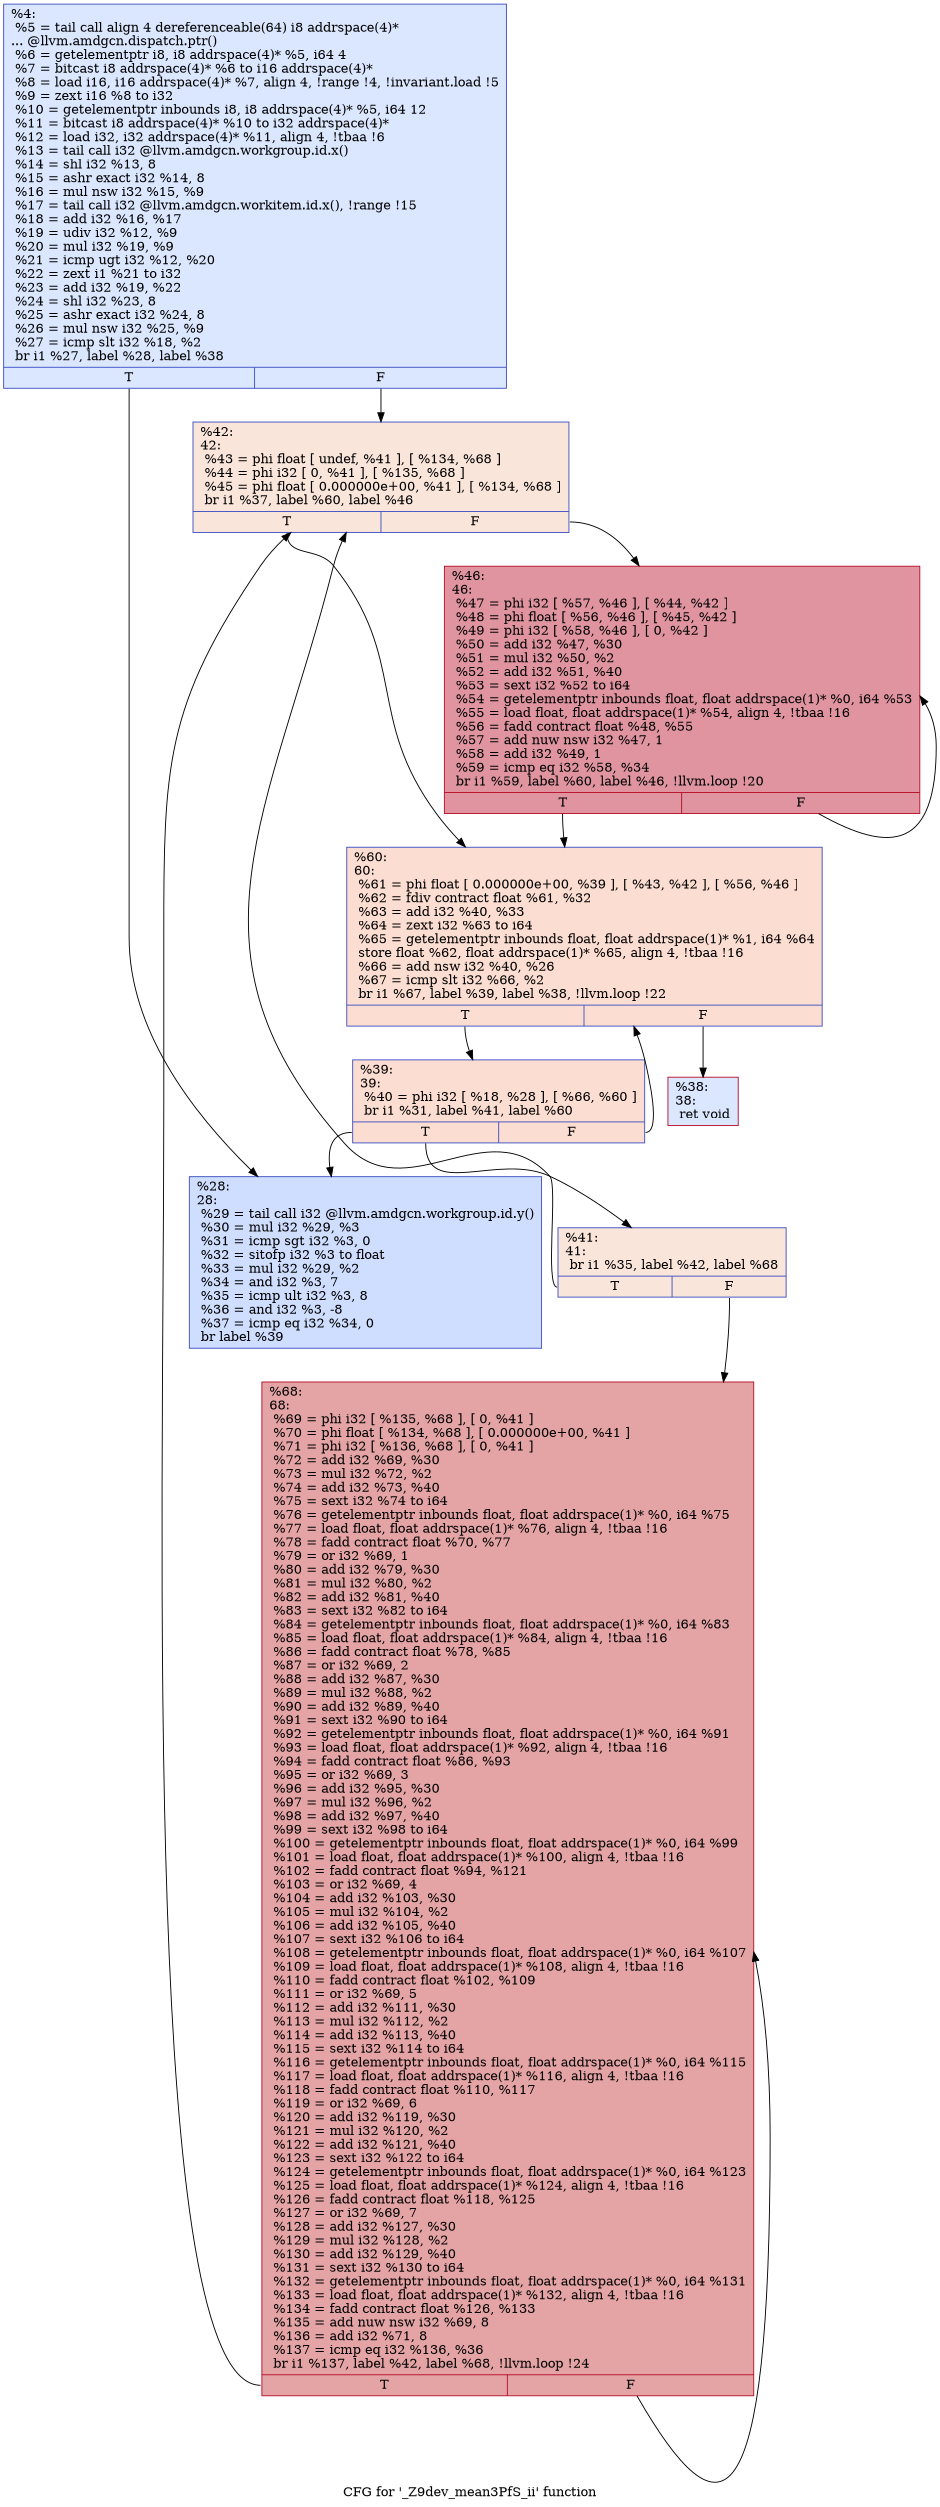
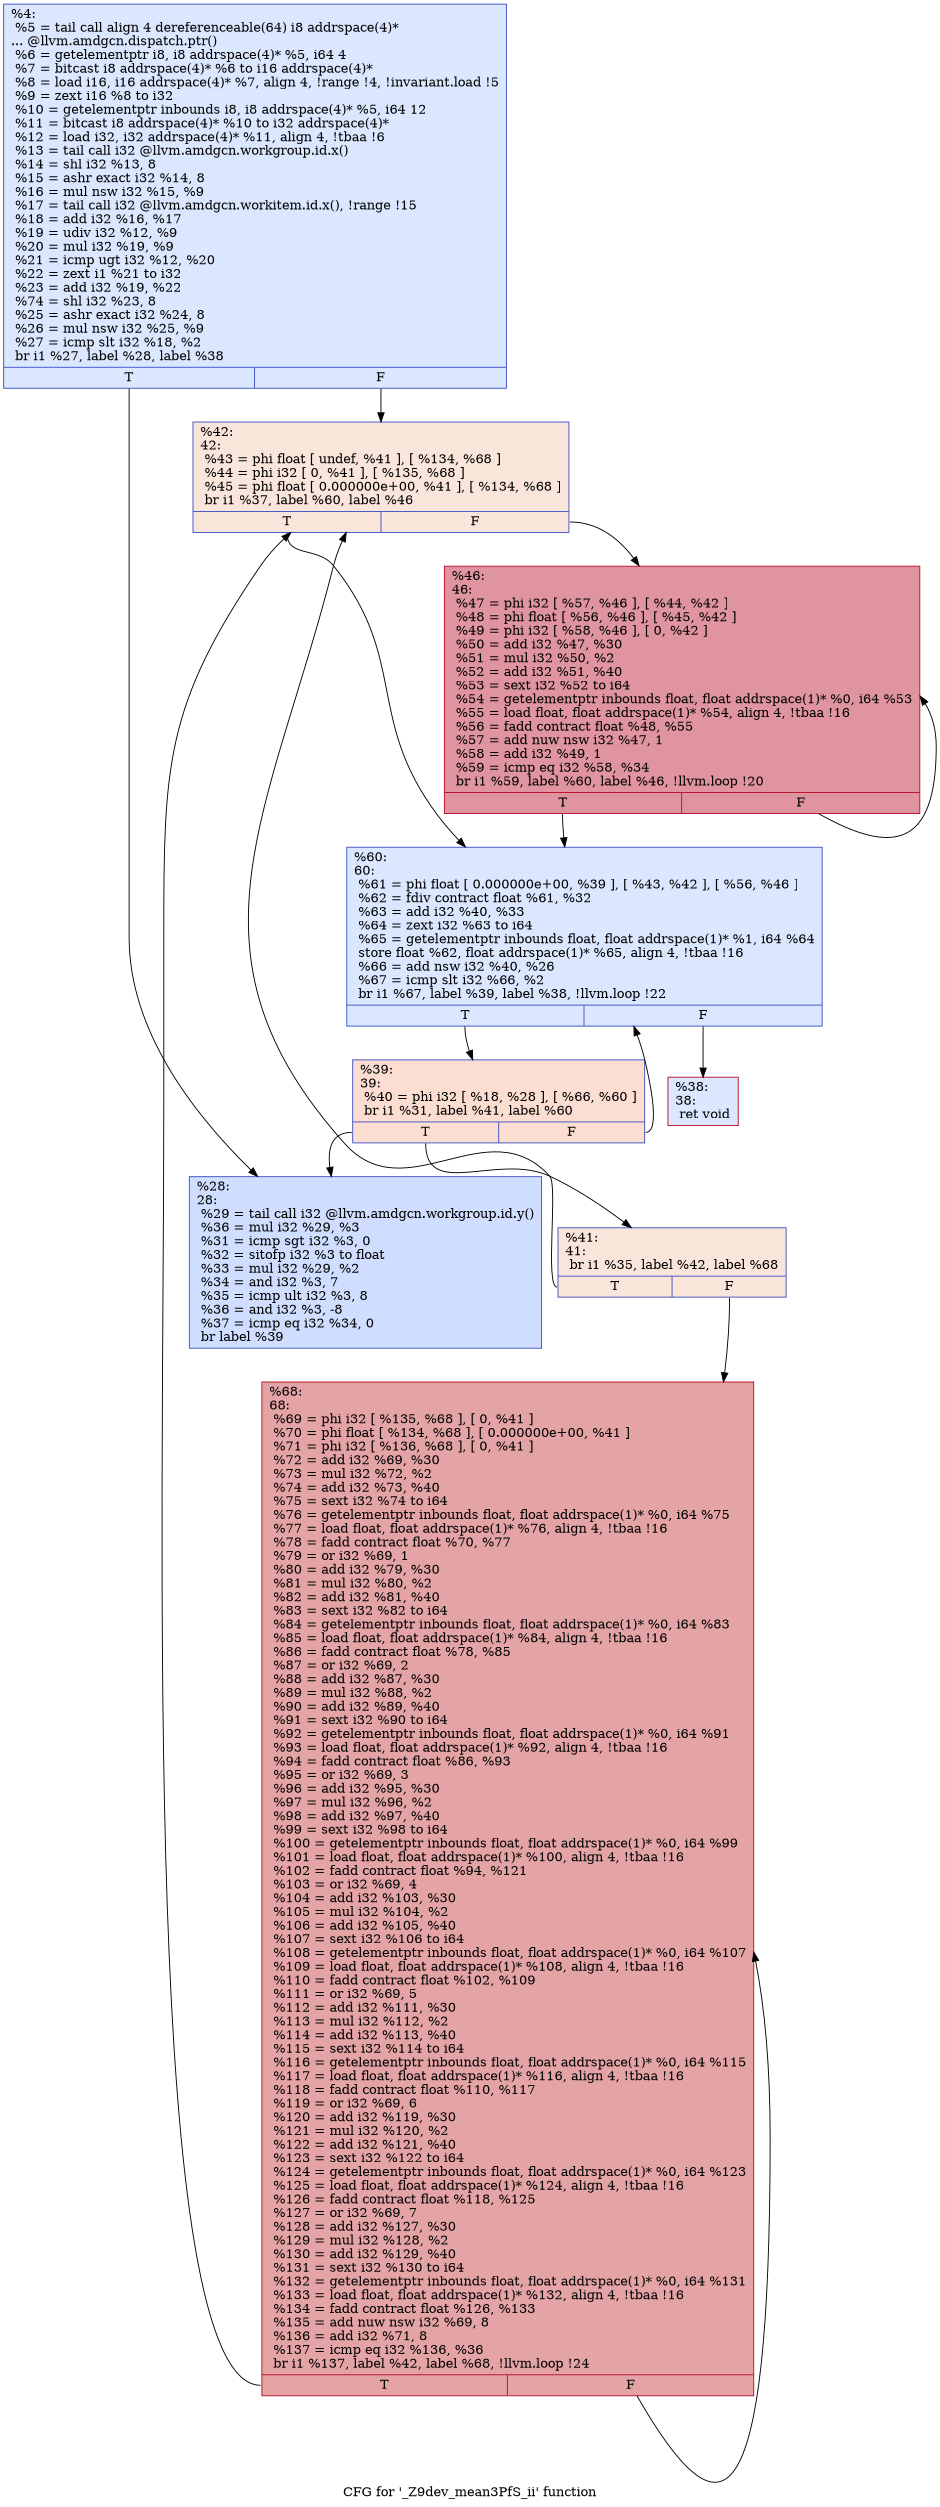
(84, 302) -> (84, 302)
(584, 937) -> (584, 937)
(278, 1228) -> (278, 1228)
